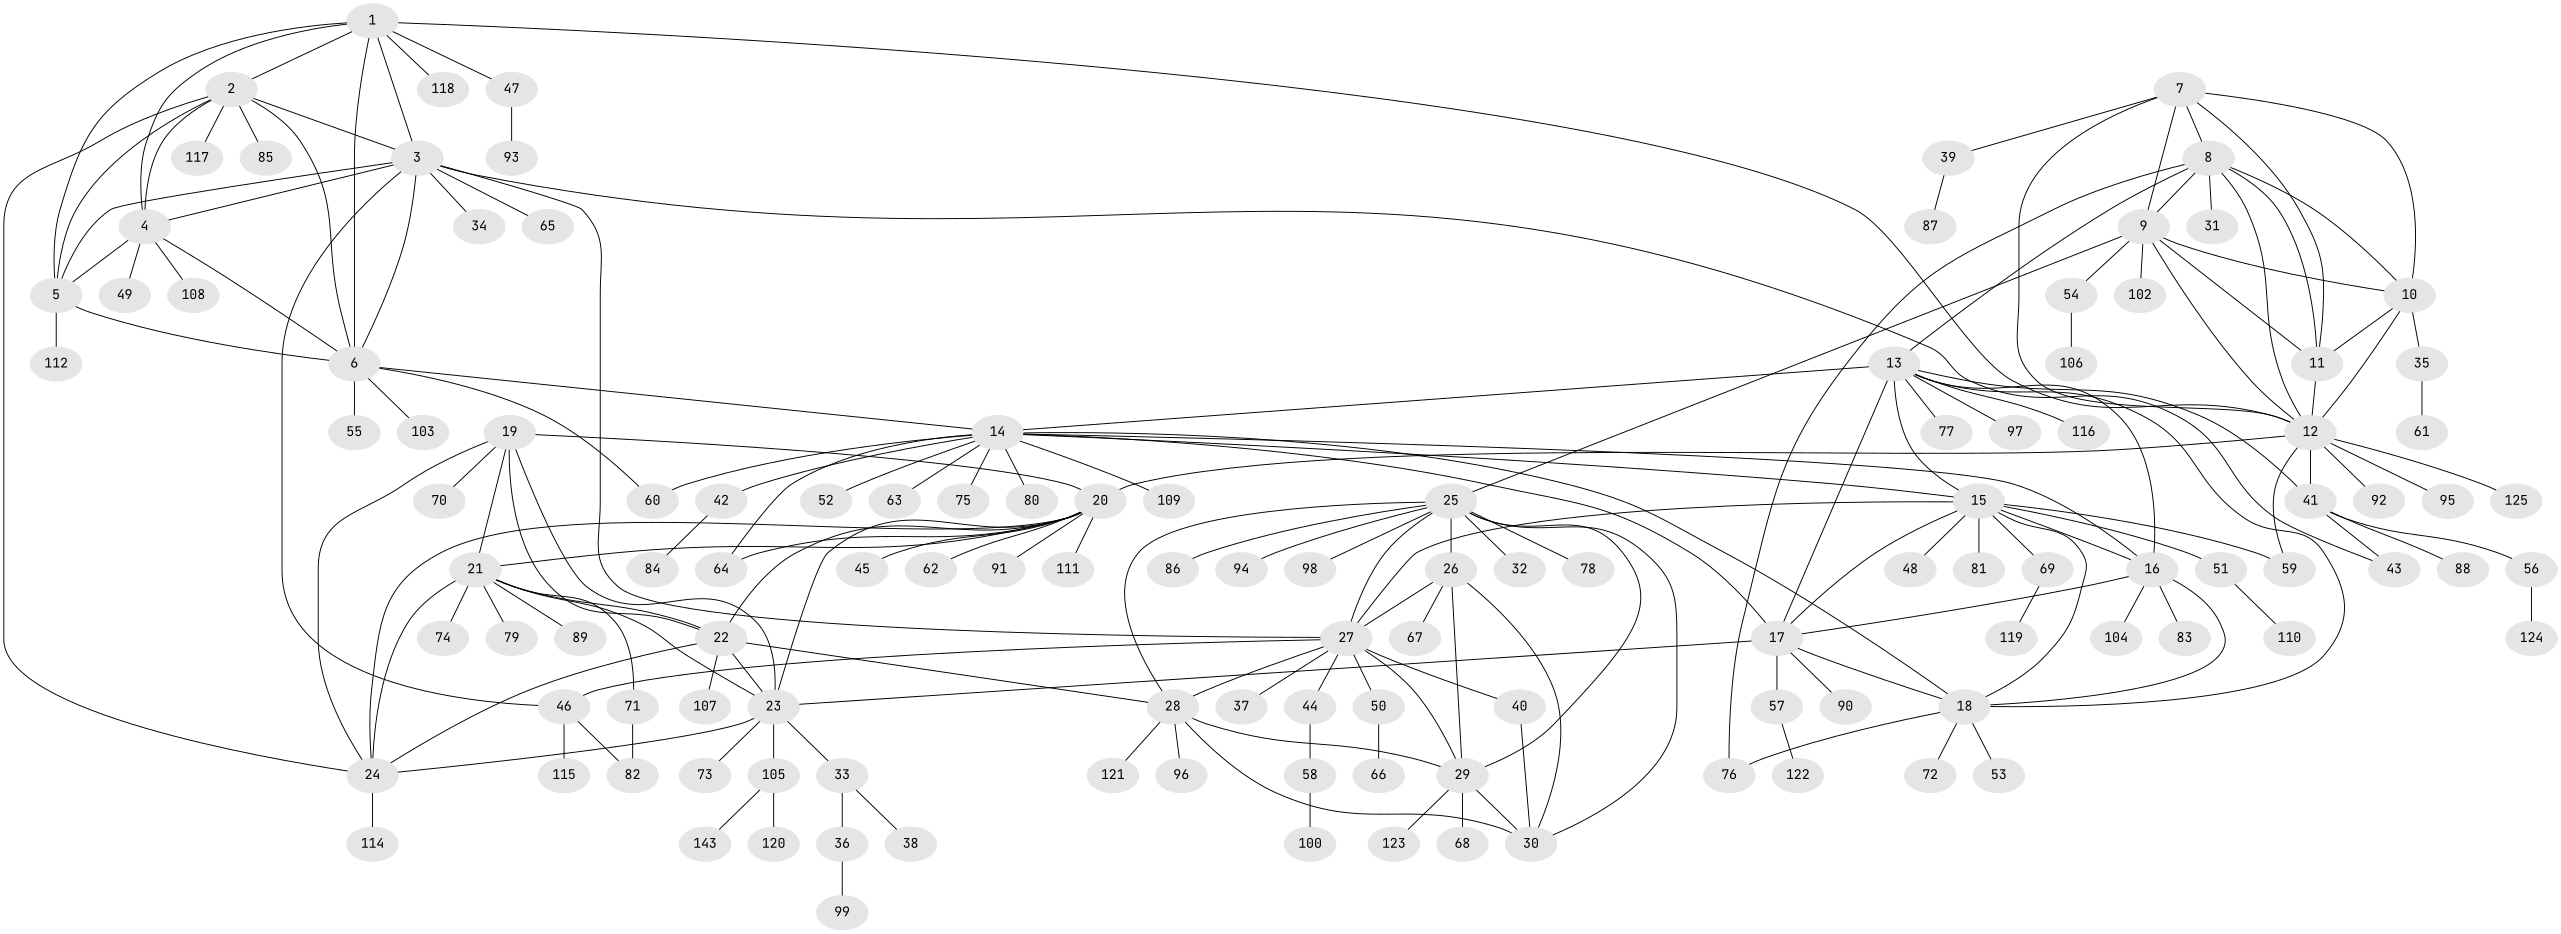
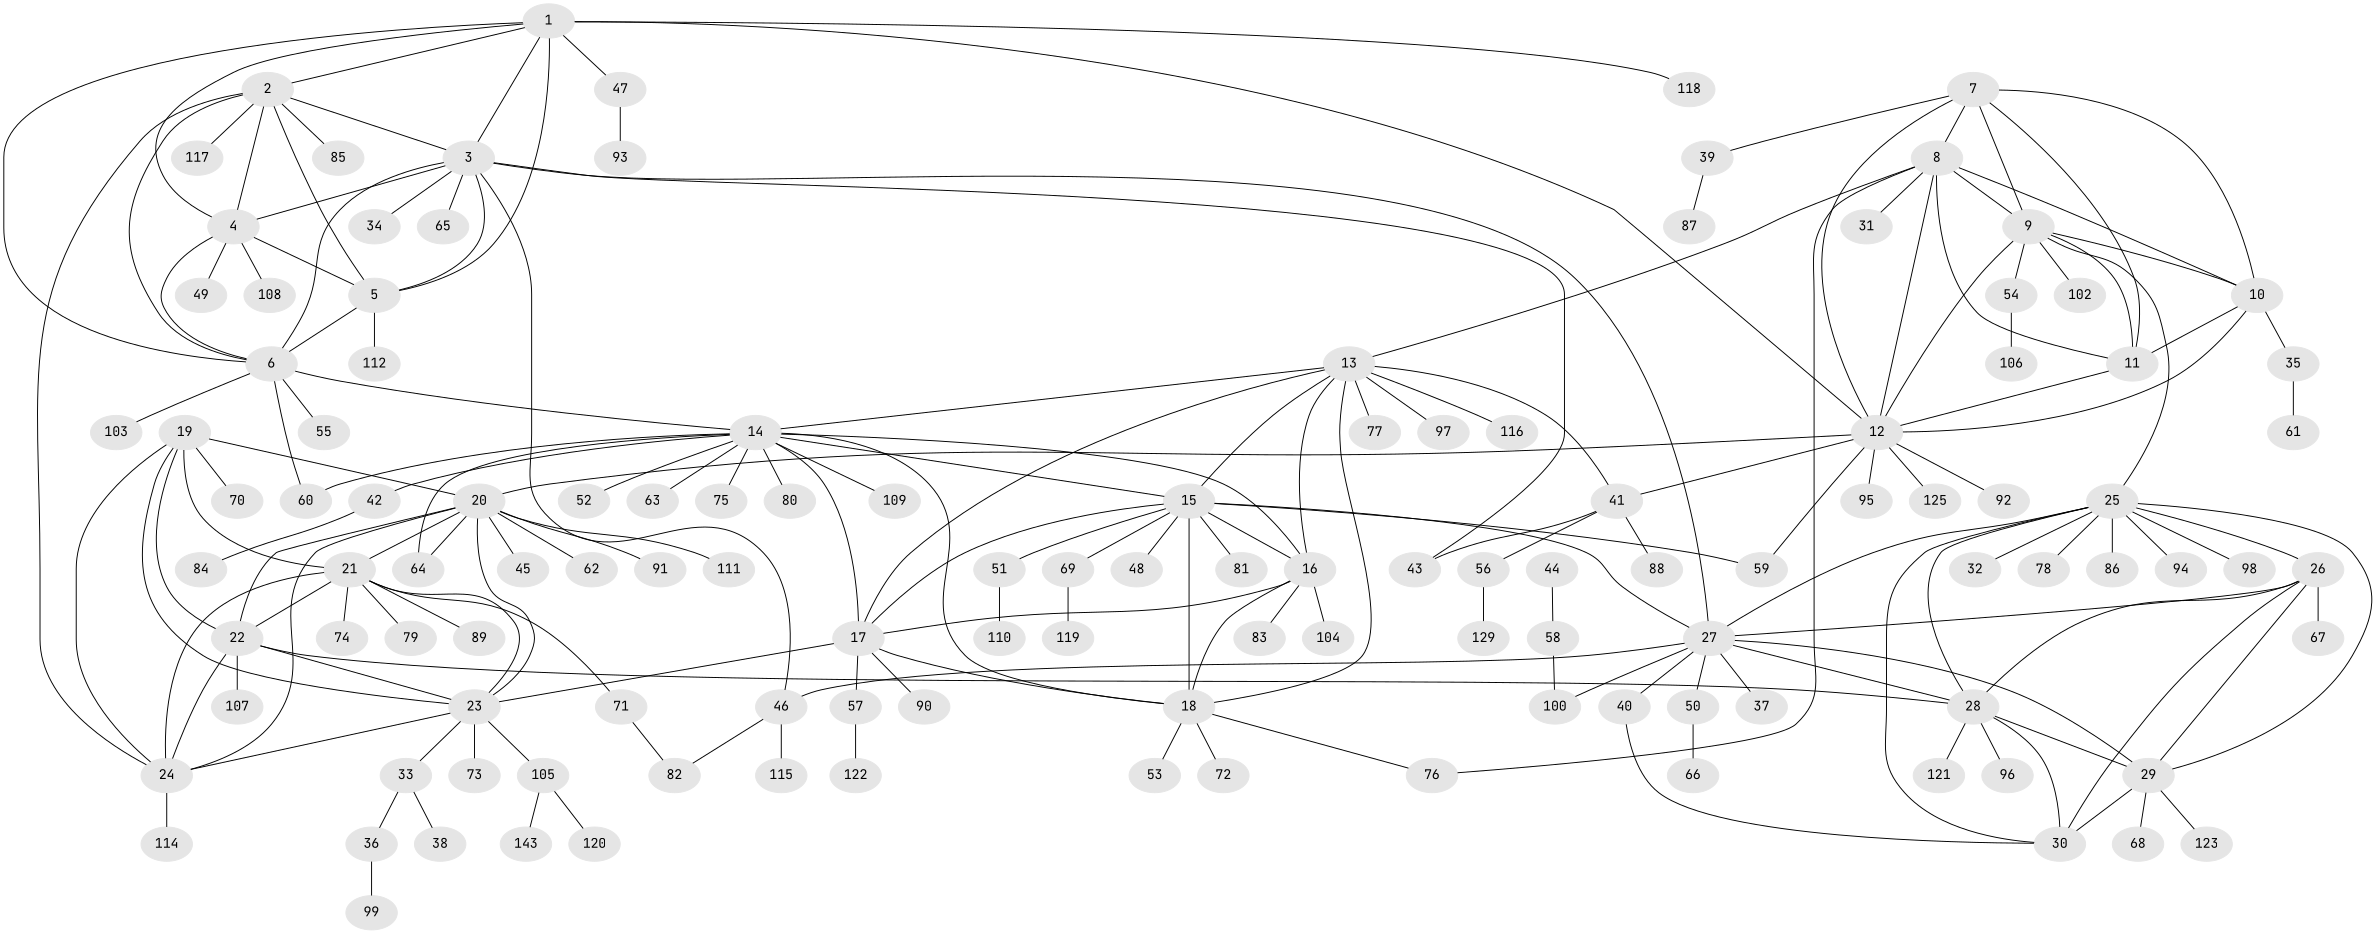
none -> (2098, 615)
(2532, 638) -> (1483, 638)
(1327, 675) -> (1631, 672)
